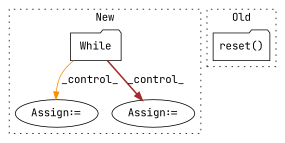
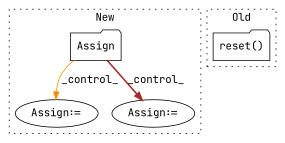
(96, 47) -> (96, 47)
